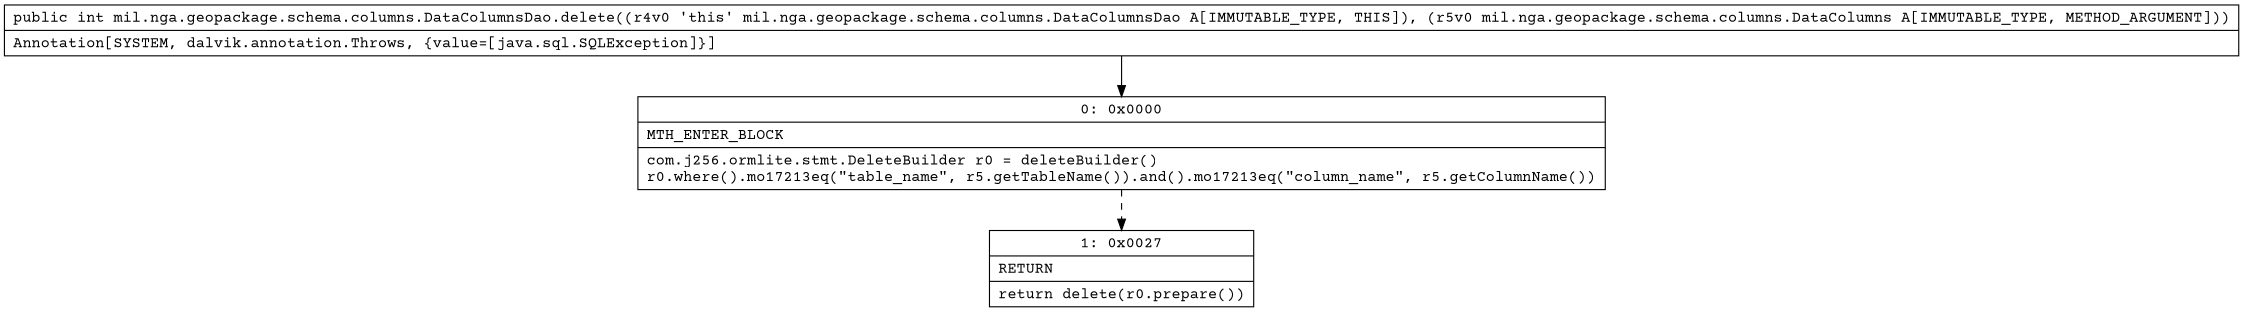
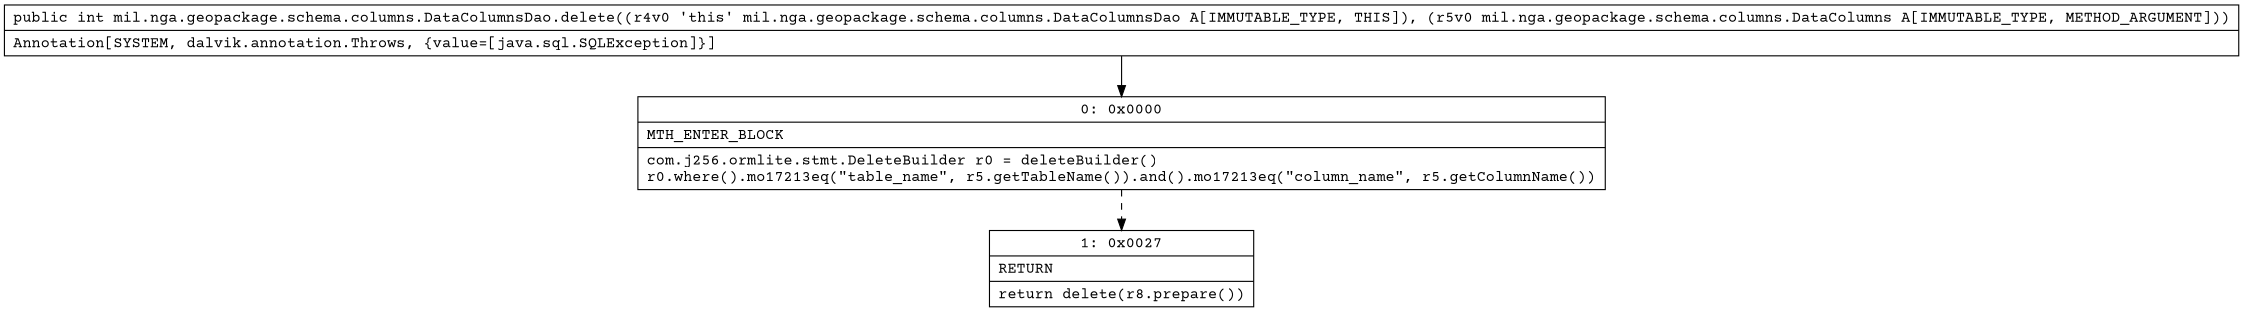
(1122, 294) -> (1122, 294)
